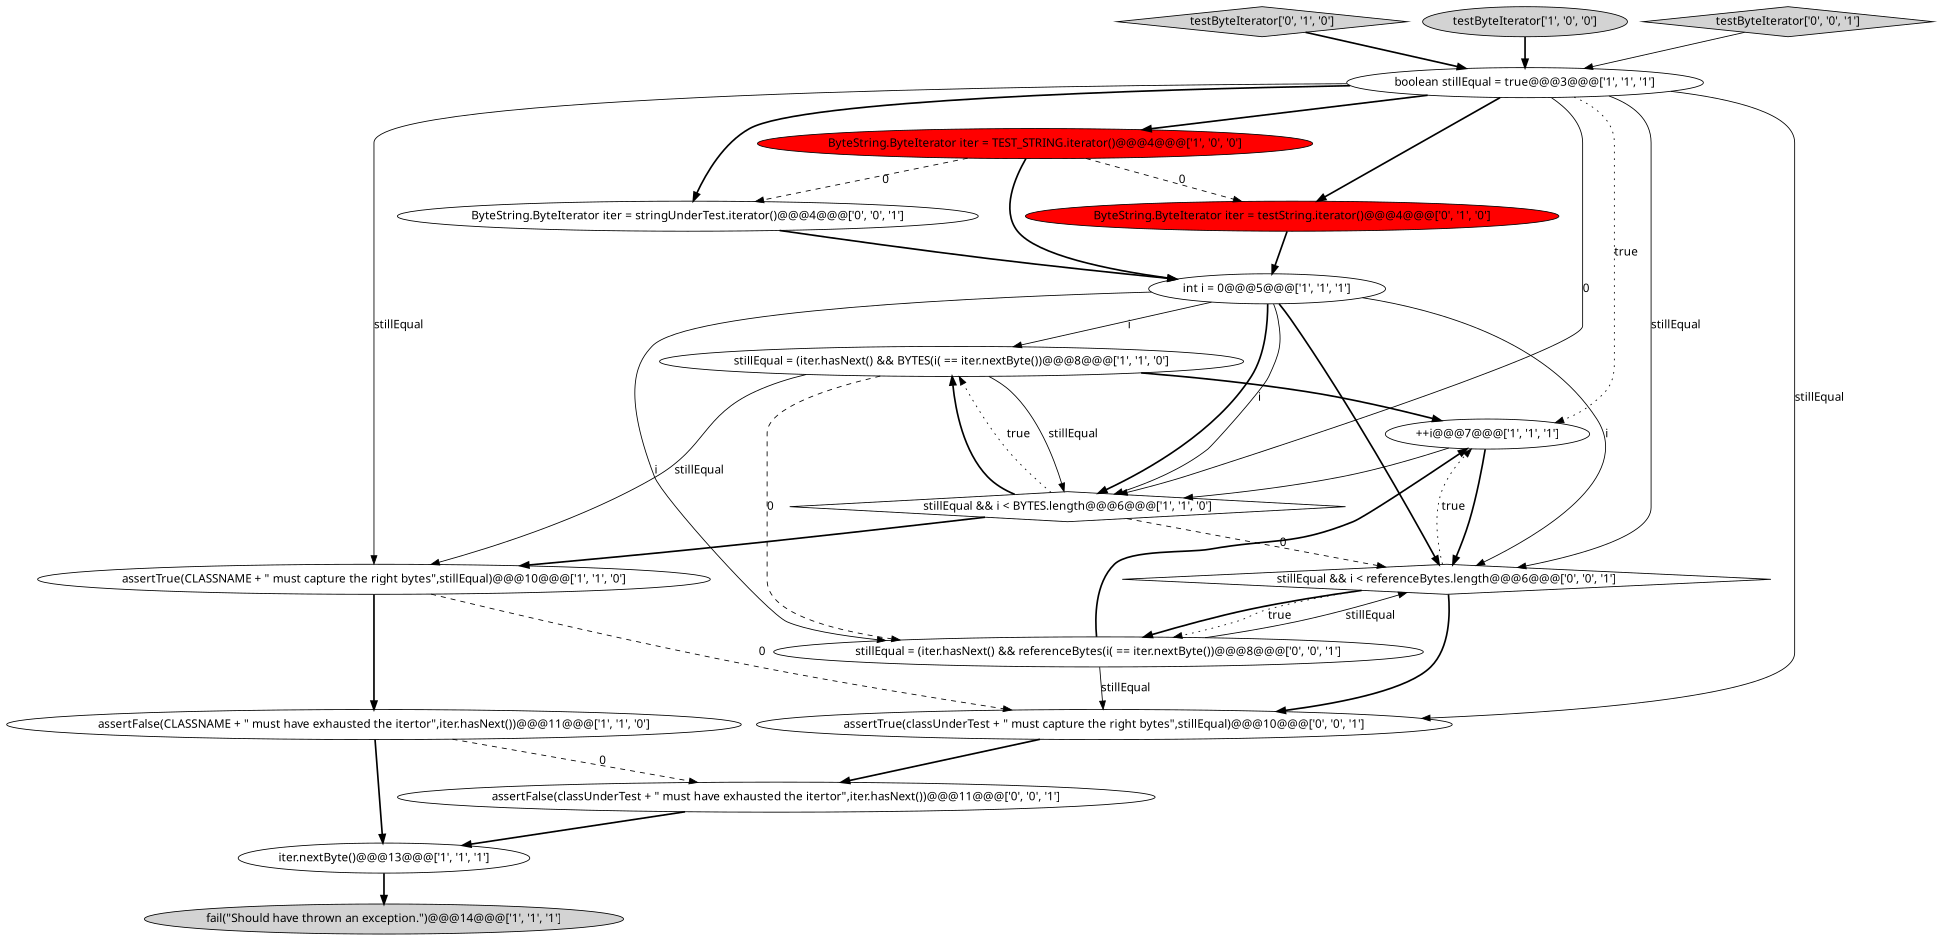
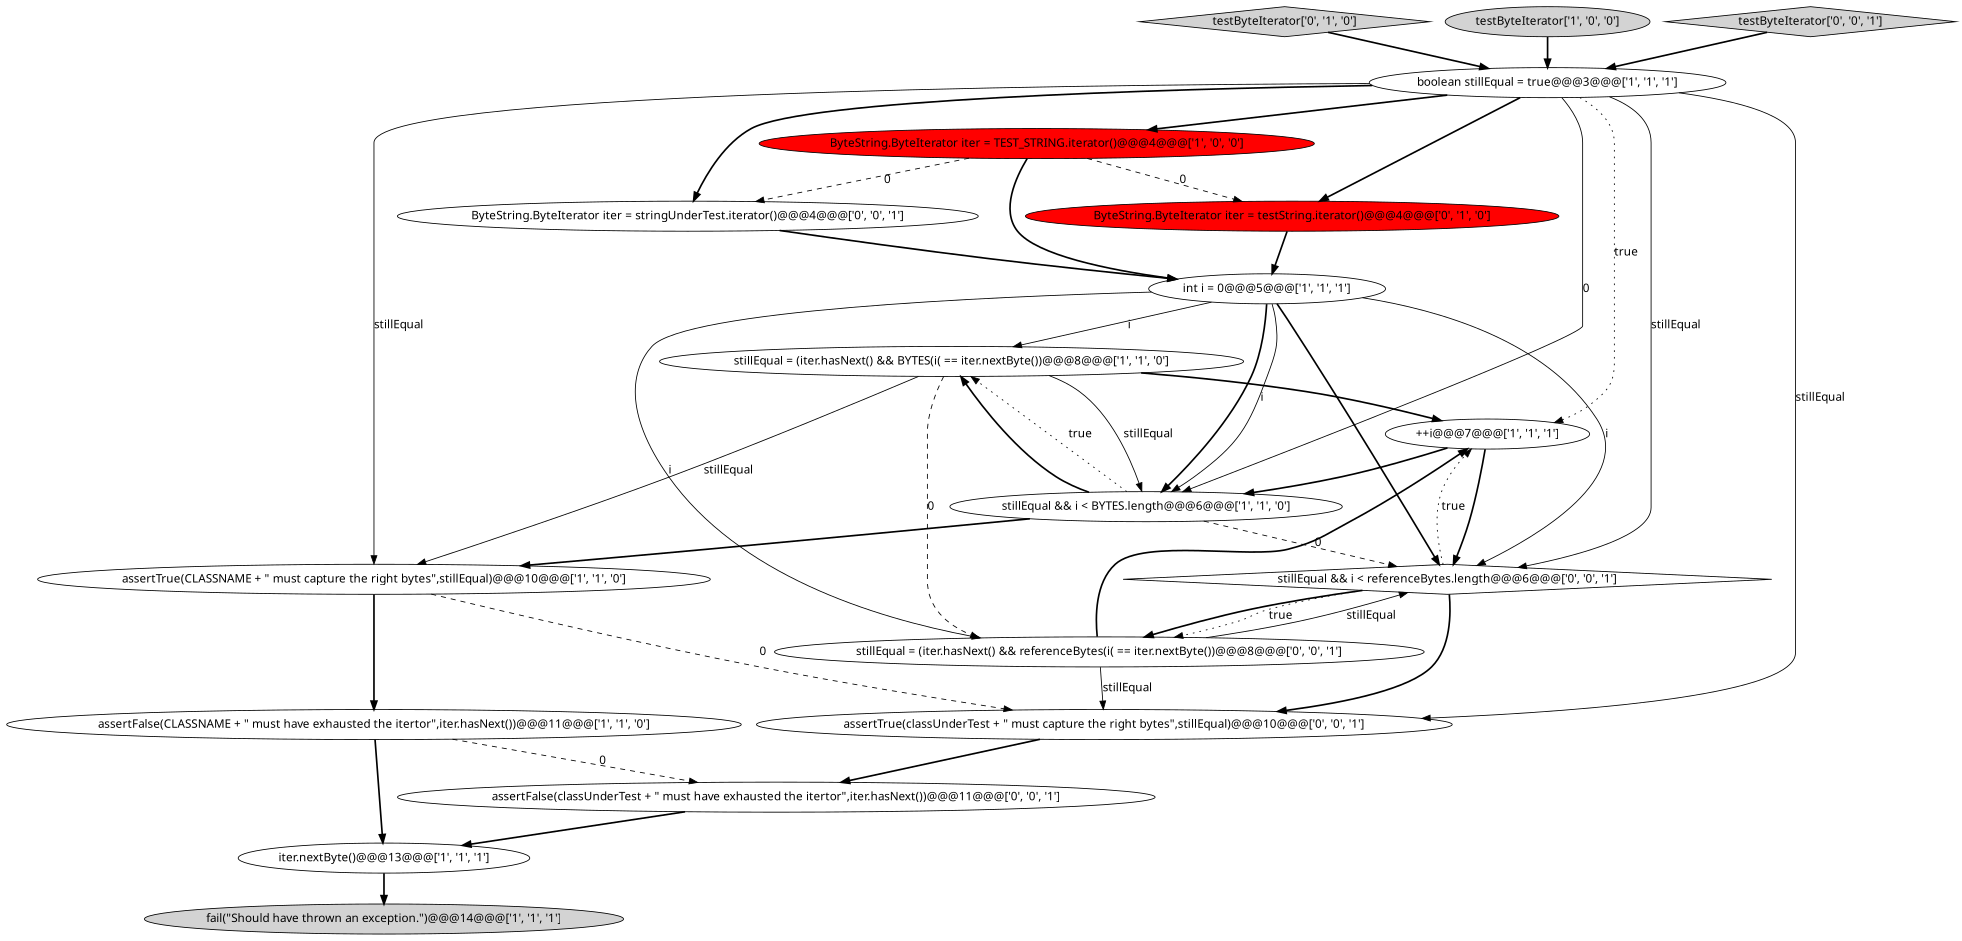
(1668, 49) -> (1691, 49)
(1322, 480) -> (1352, 475)
(1068, 507) -> (1146, 507)
